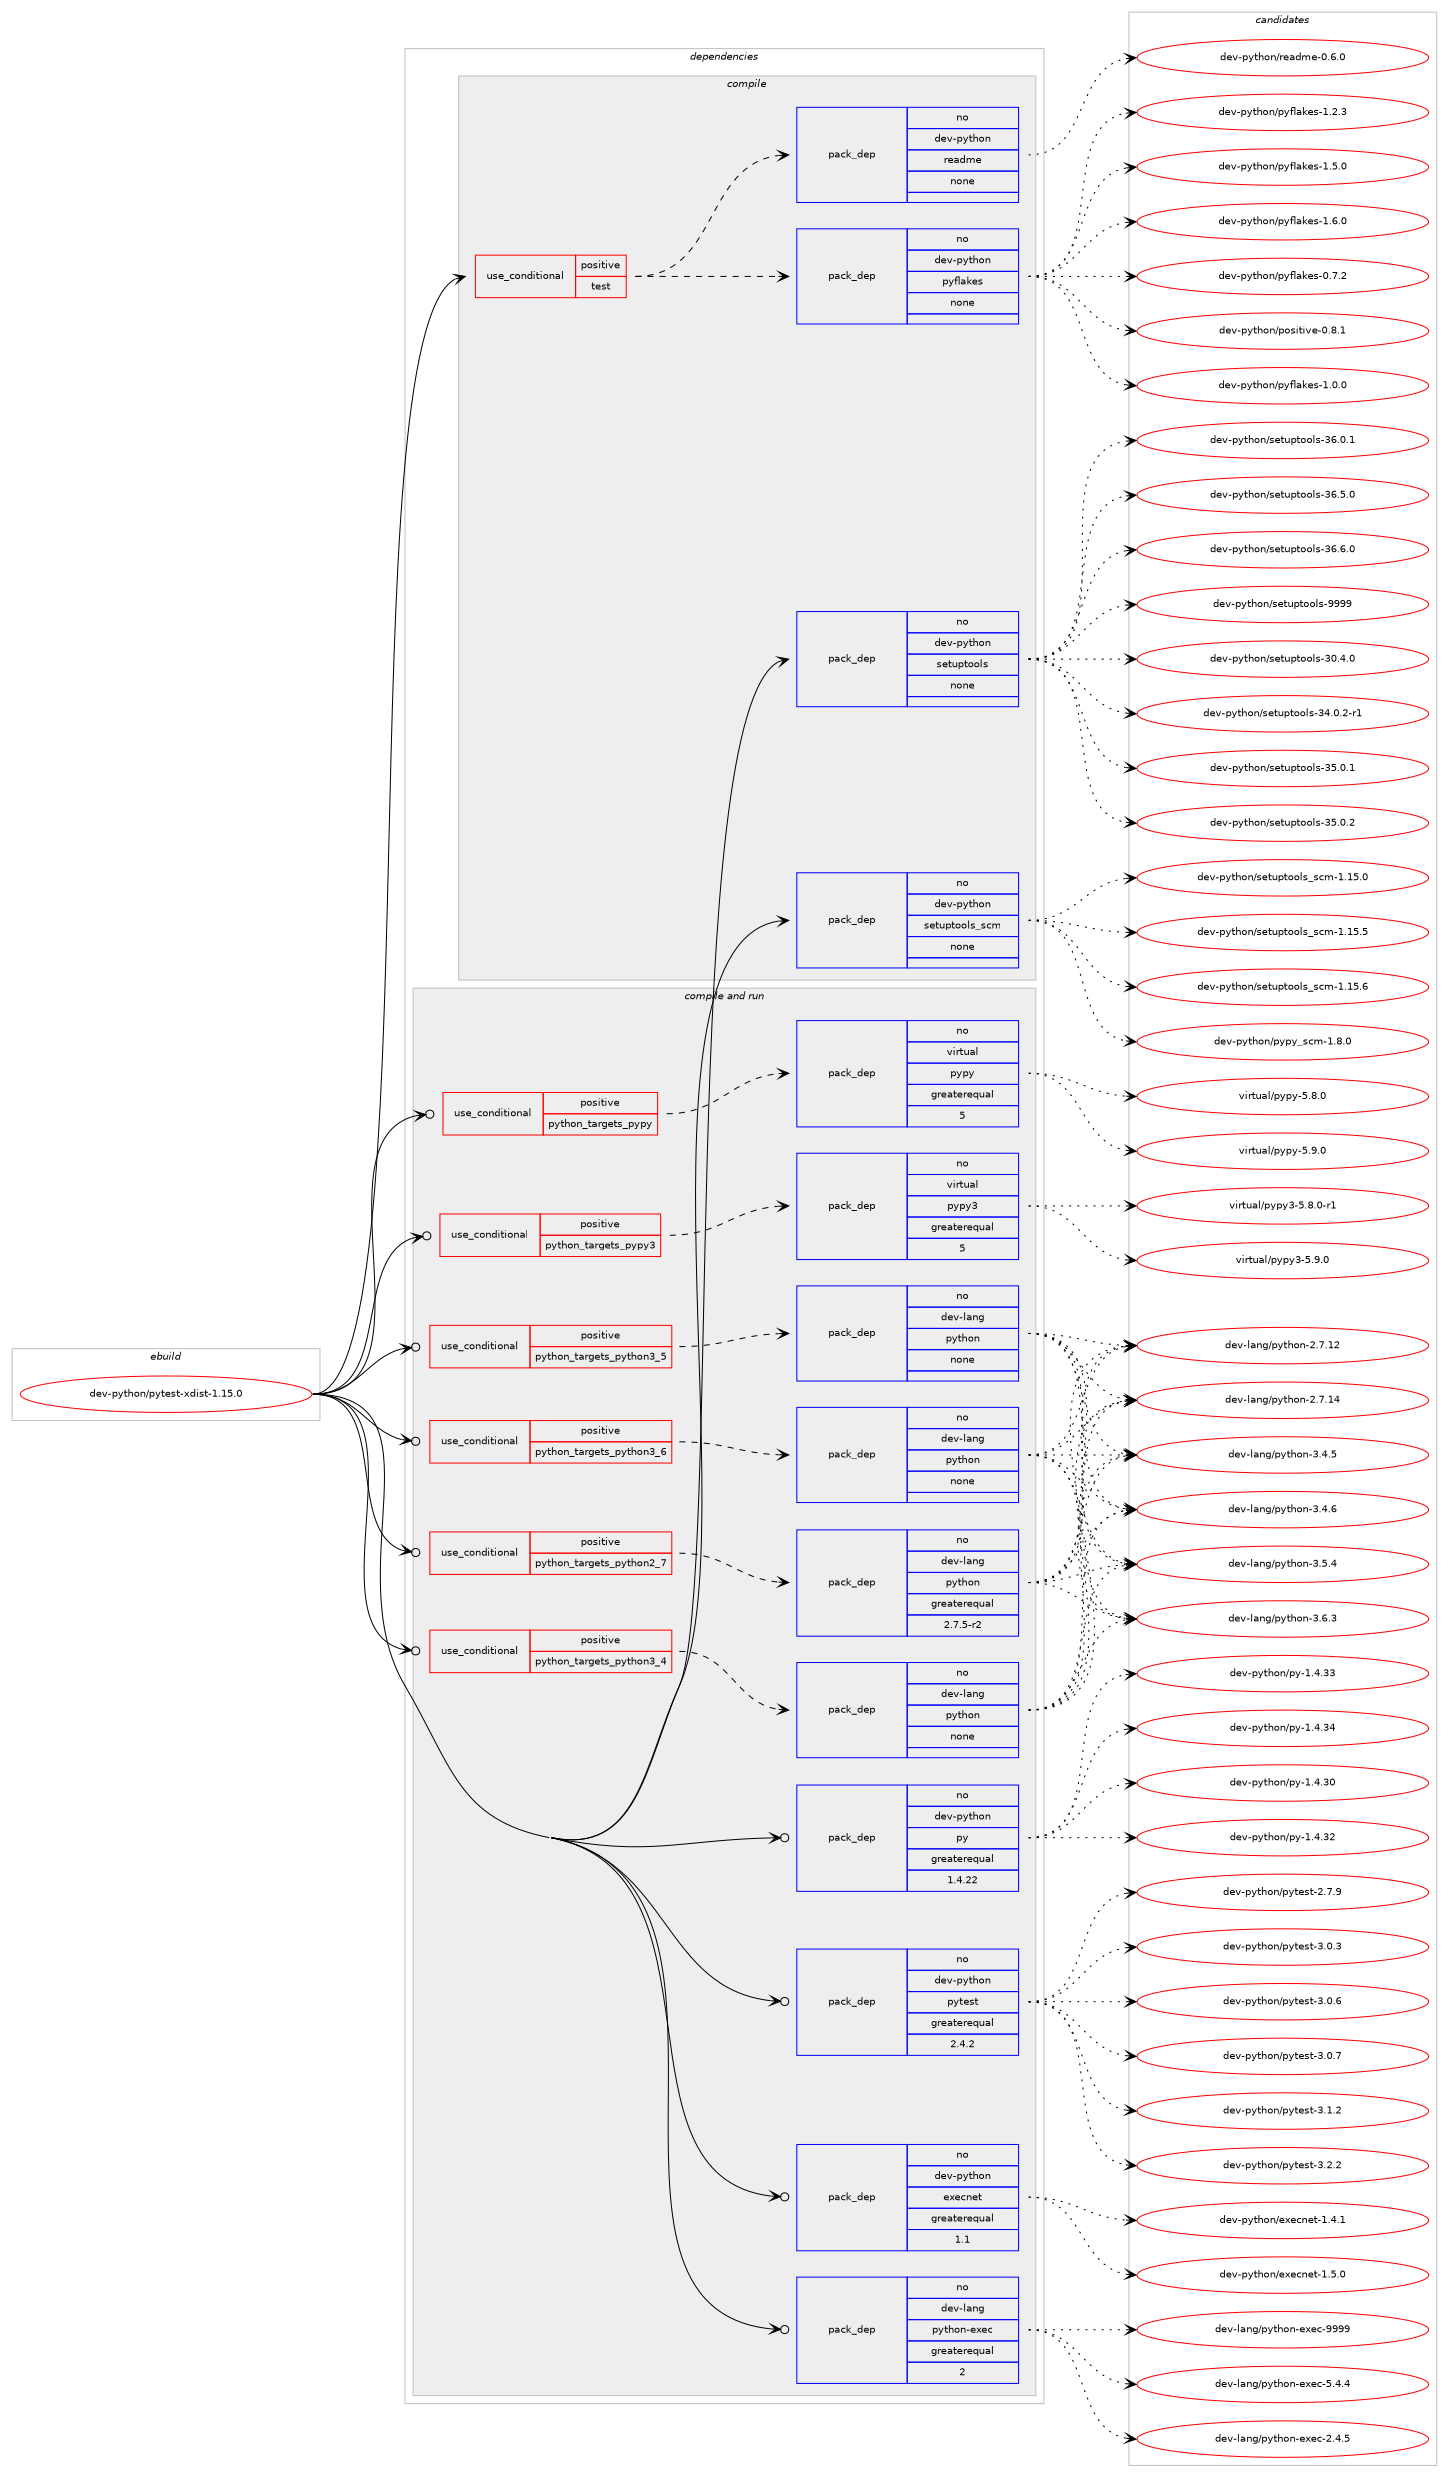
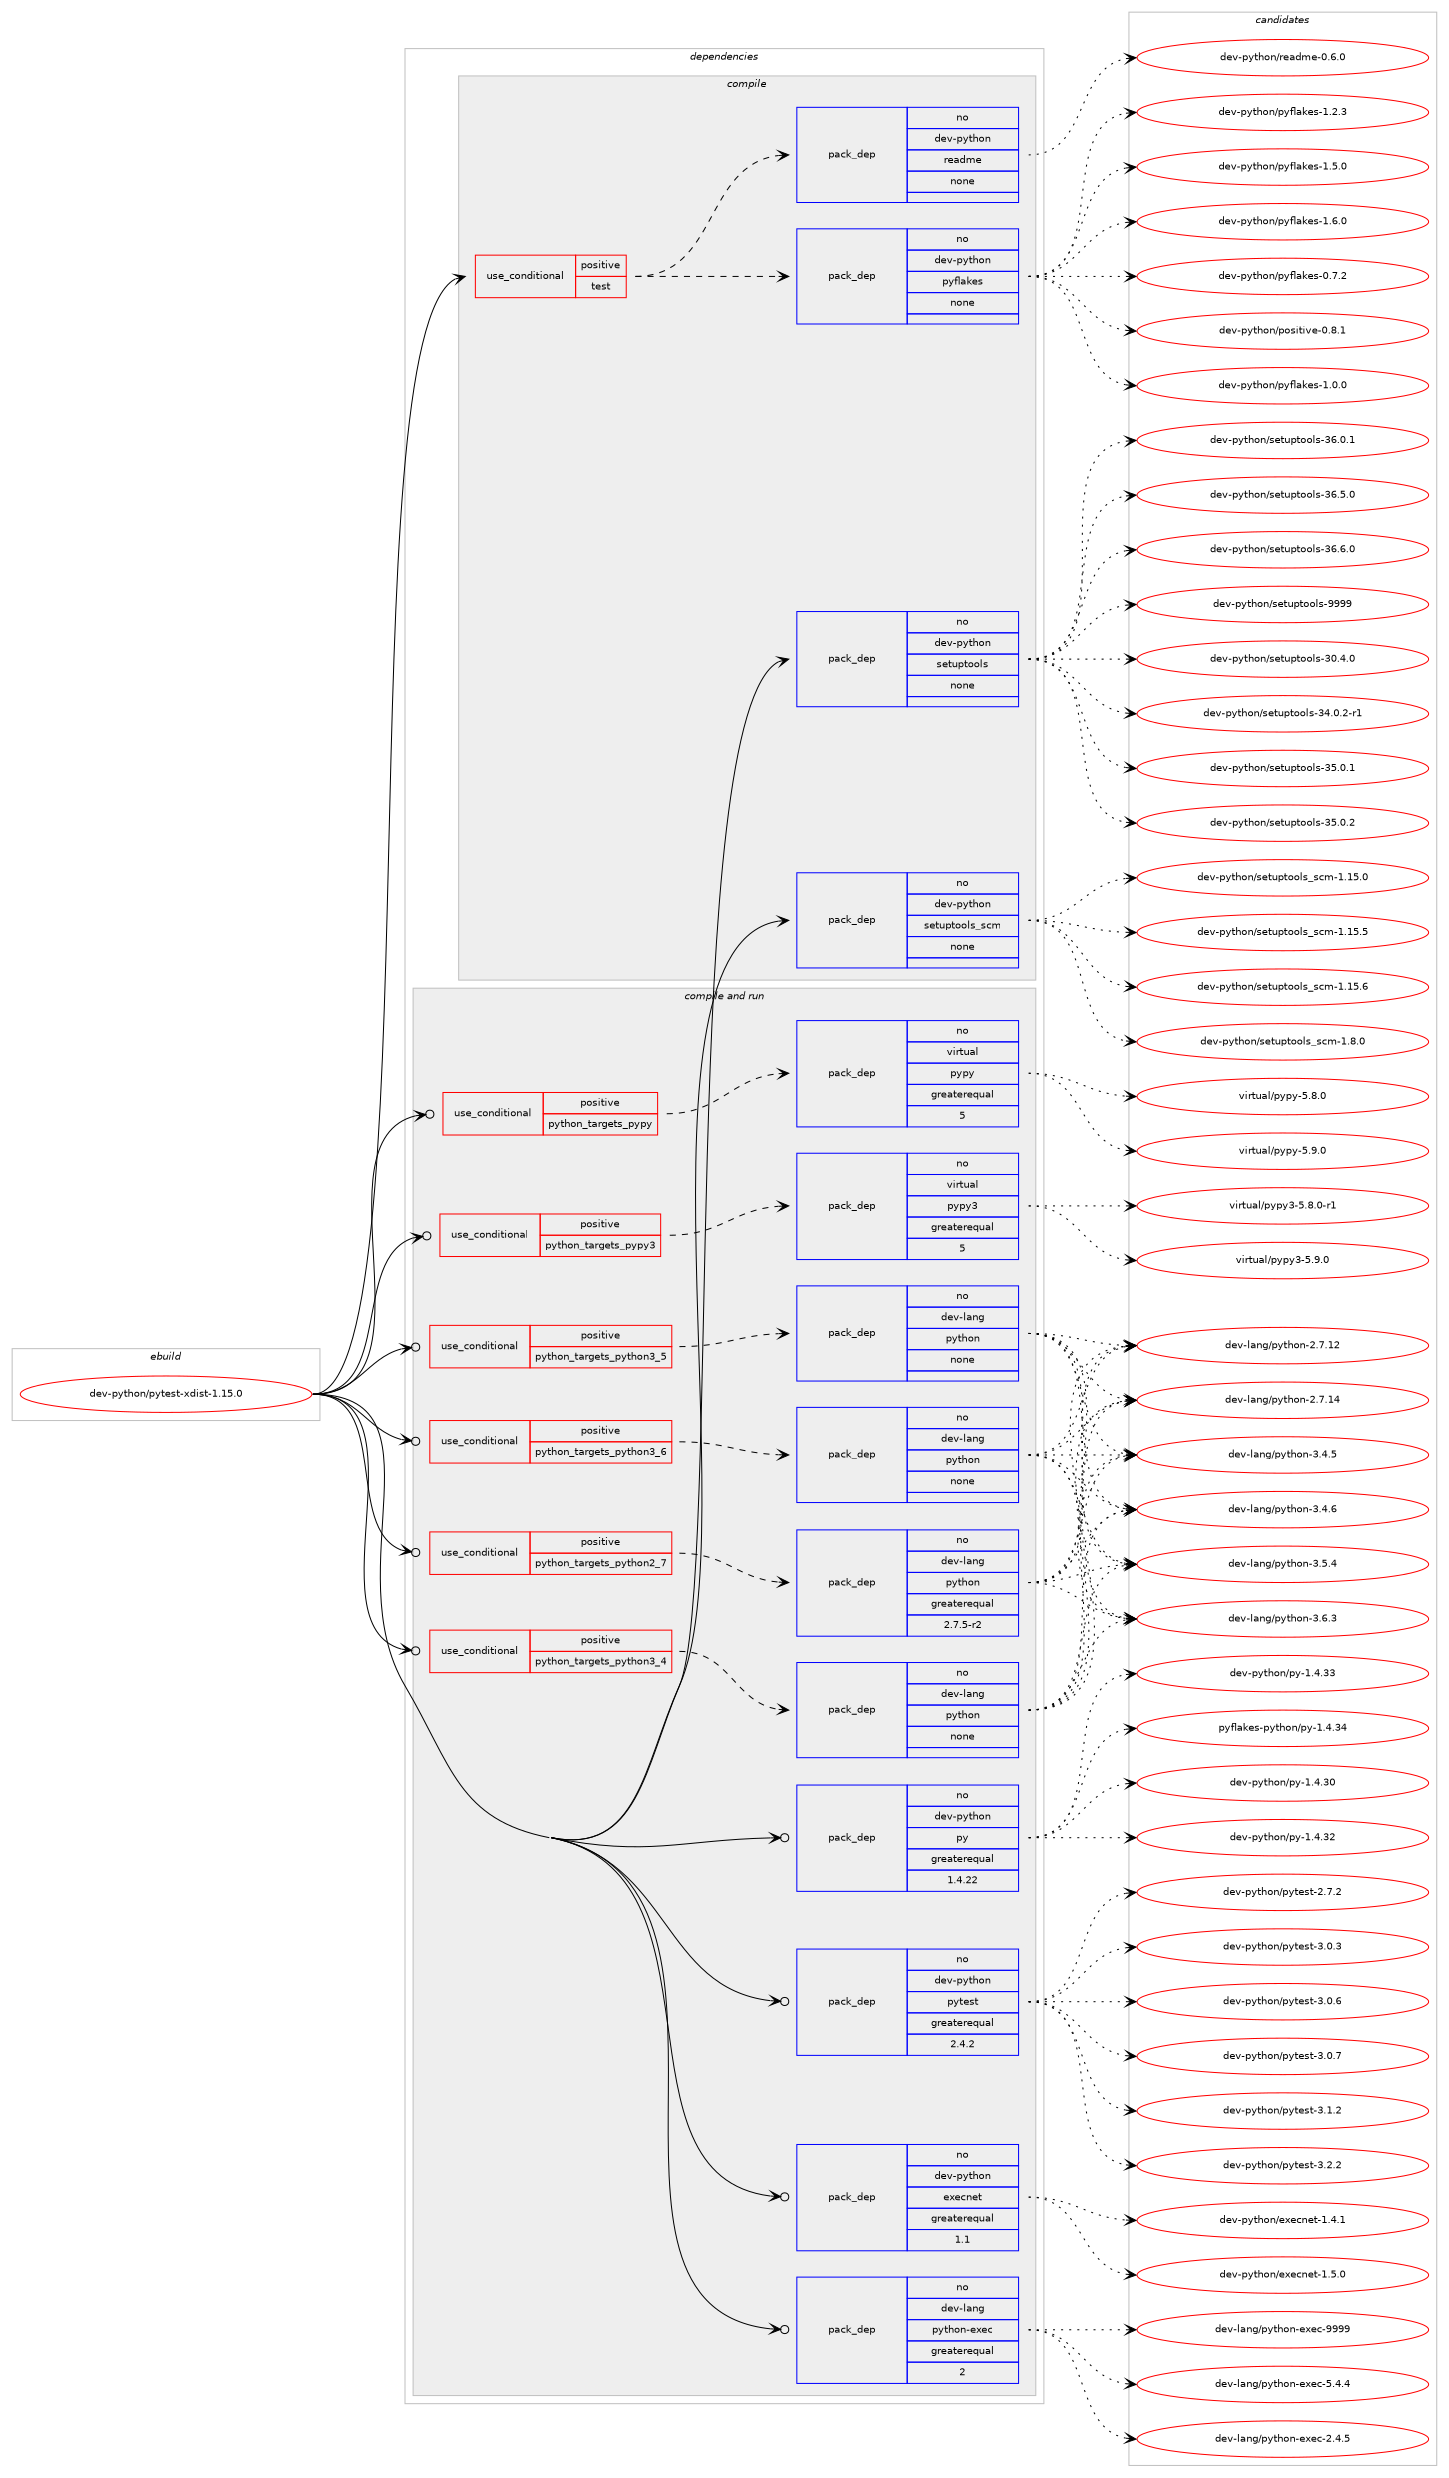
(1283, 1042) -> (1283, 1042)
(1283, 1728) -> (1283, 1728)
(1283, 1892) -> (1283, 1892)
